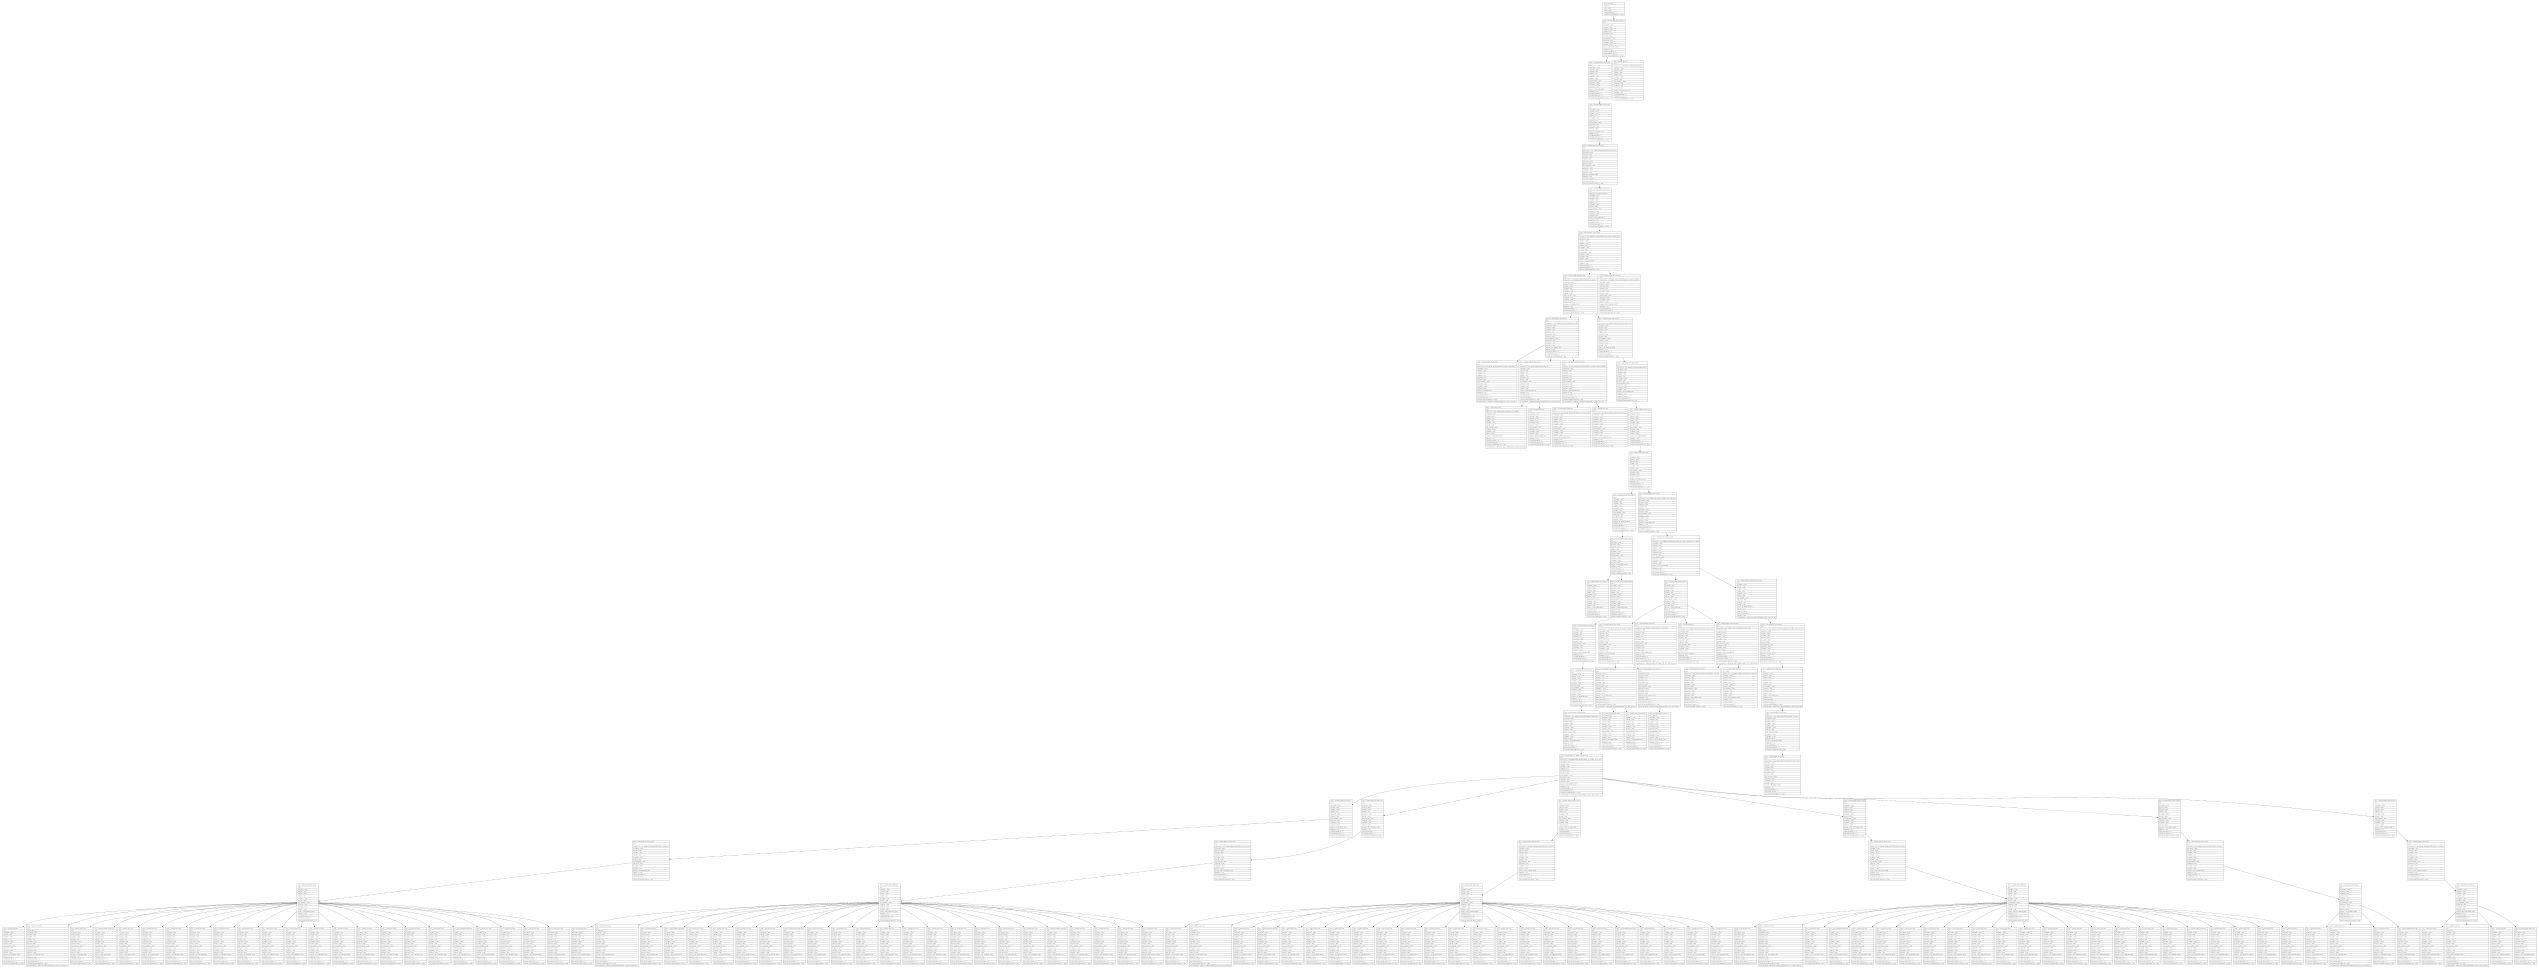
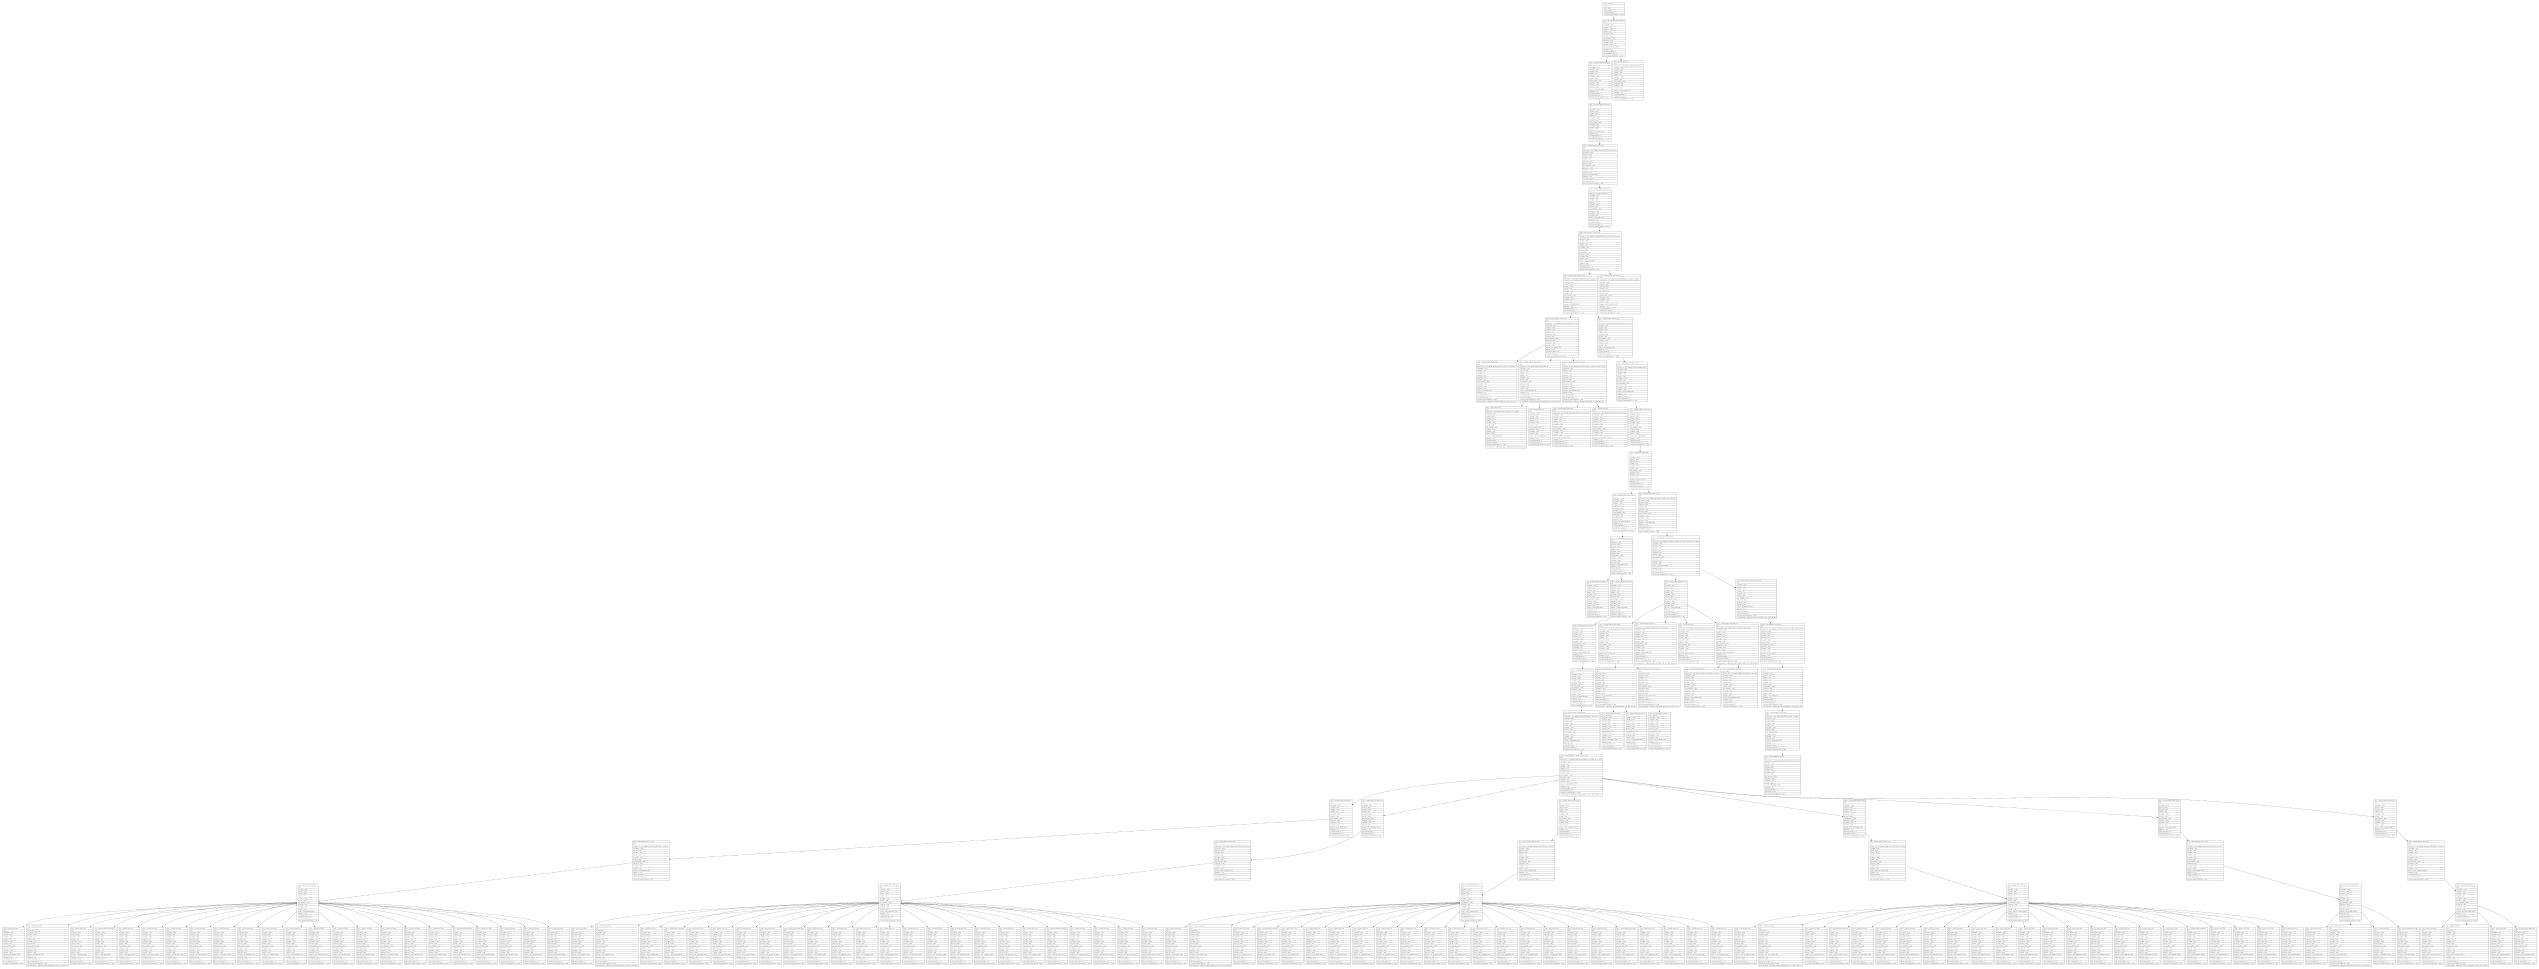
(1742, 615) -> (1747, 615)
